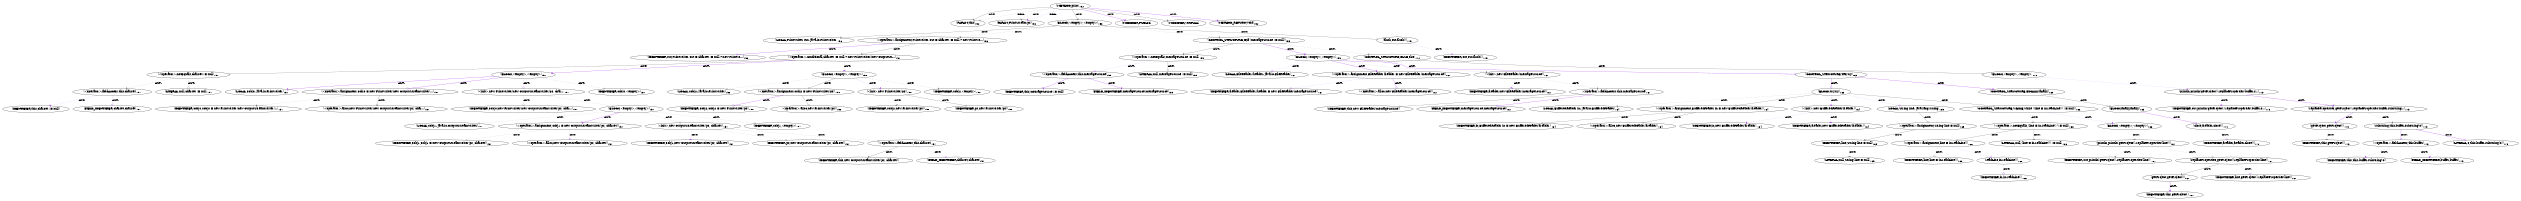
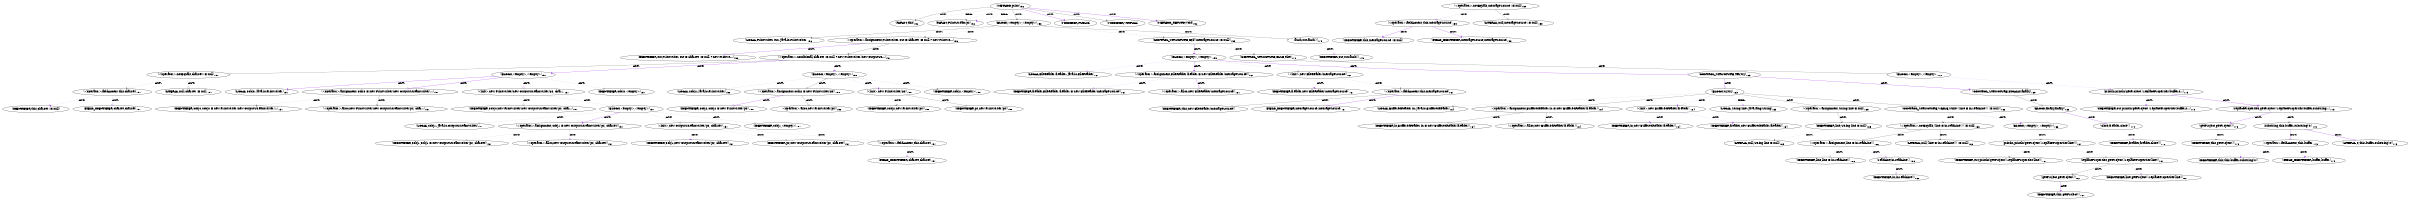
(1209, 49) -> none
(567, 92) -> (567, 92)
(1882, 100) -> (1742, 100)
(1923, 117) -> (1777, 100)
(859, 161) -> none
